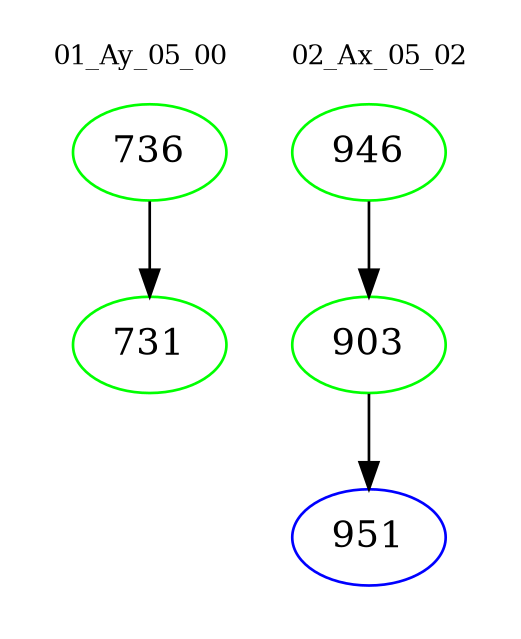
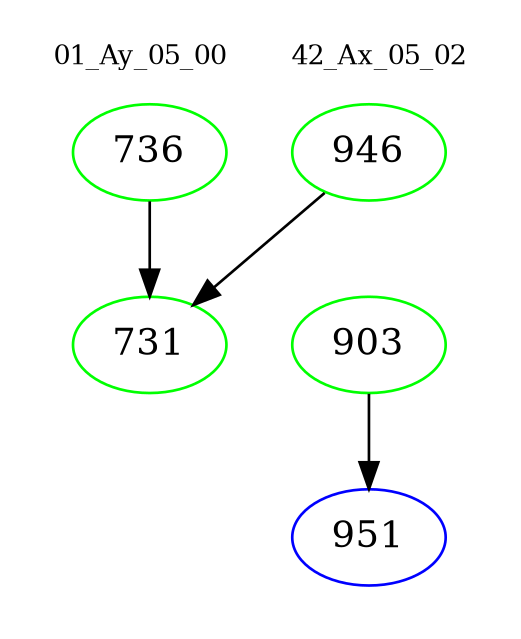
(380, 57) -> (380, 57)
(369, 236) -> (289, 224)
